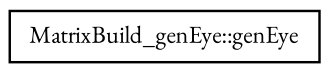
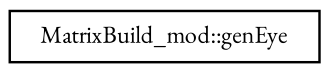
(165, 37) -> (165, 37)
